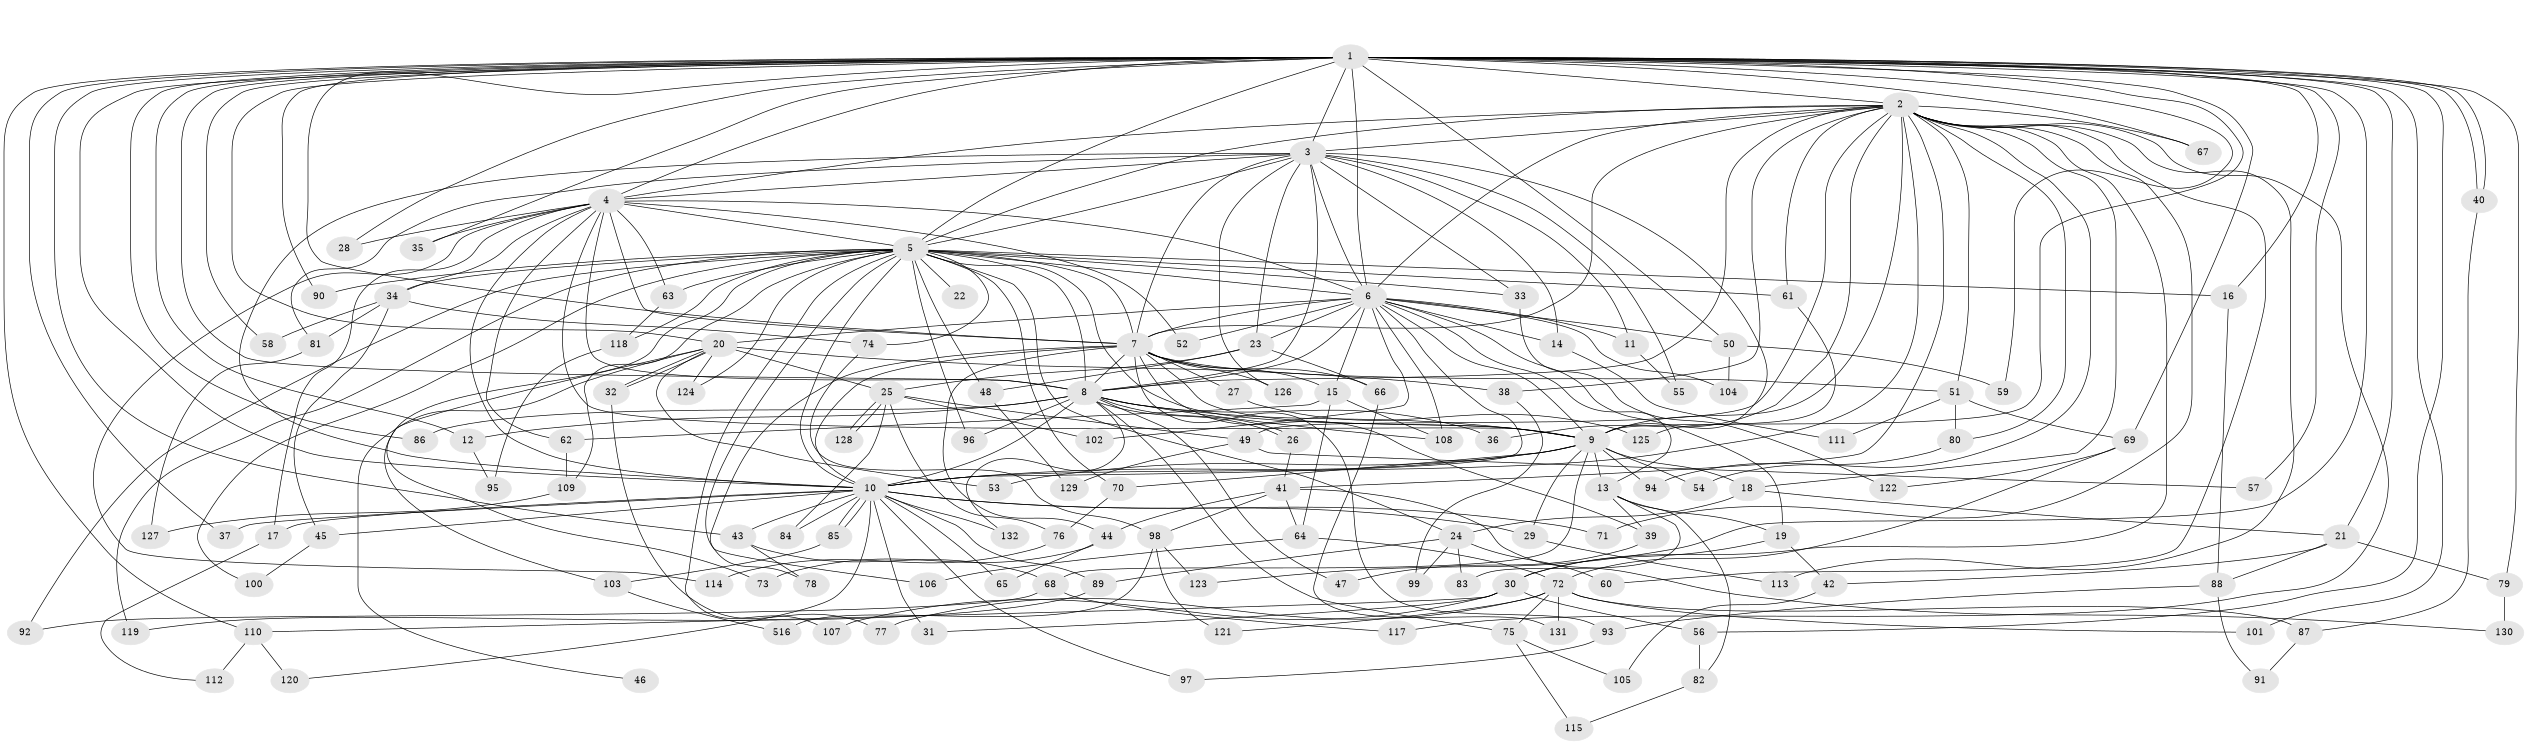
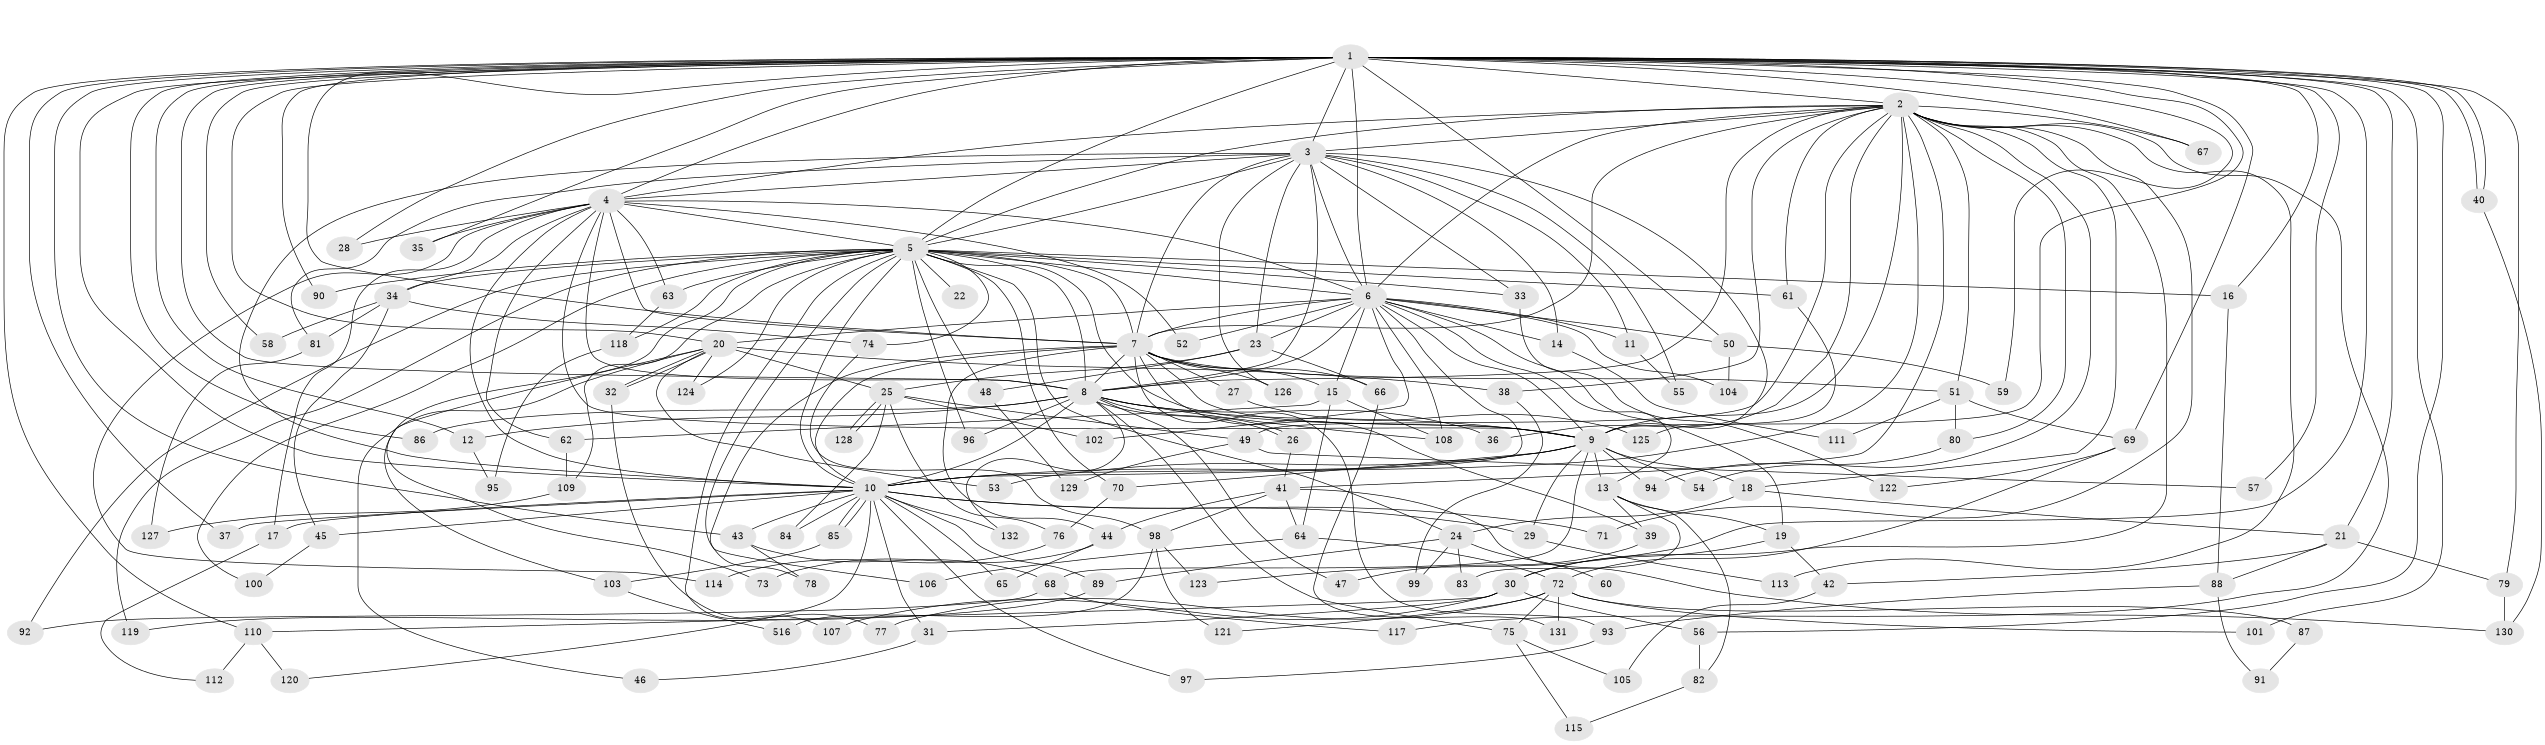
(2468, 474) -> (2540, 416)
(2212, 477) -> none
none -> (789, 668)
